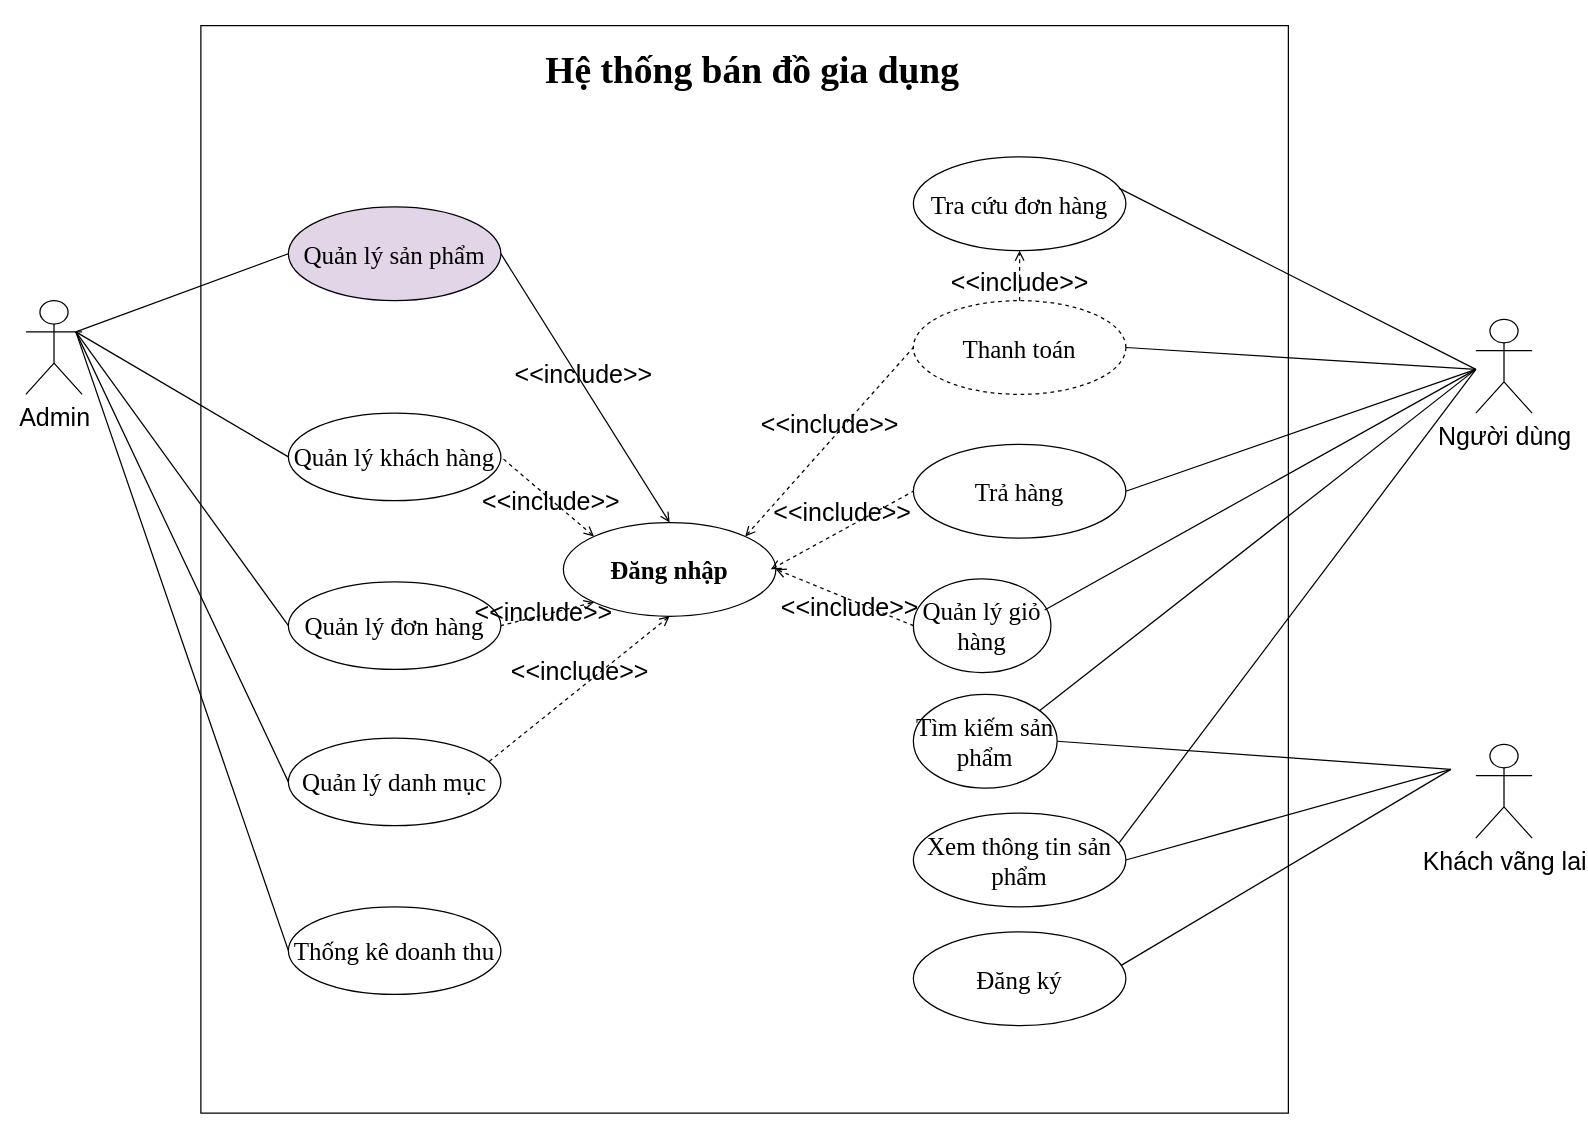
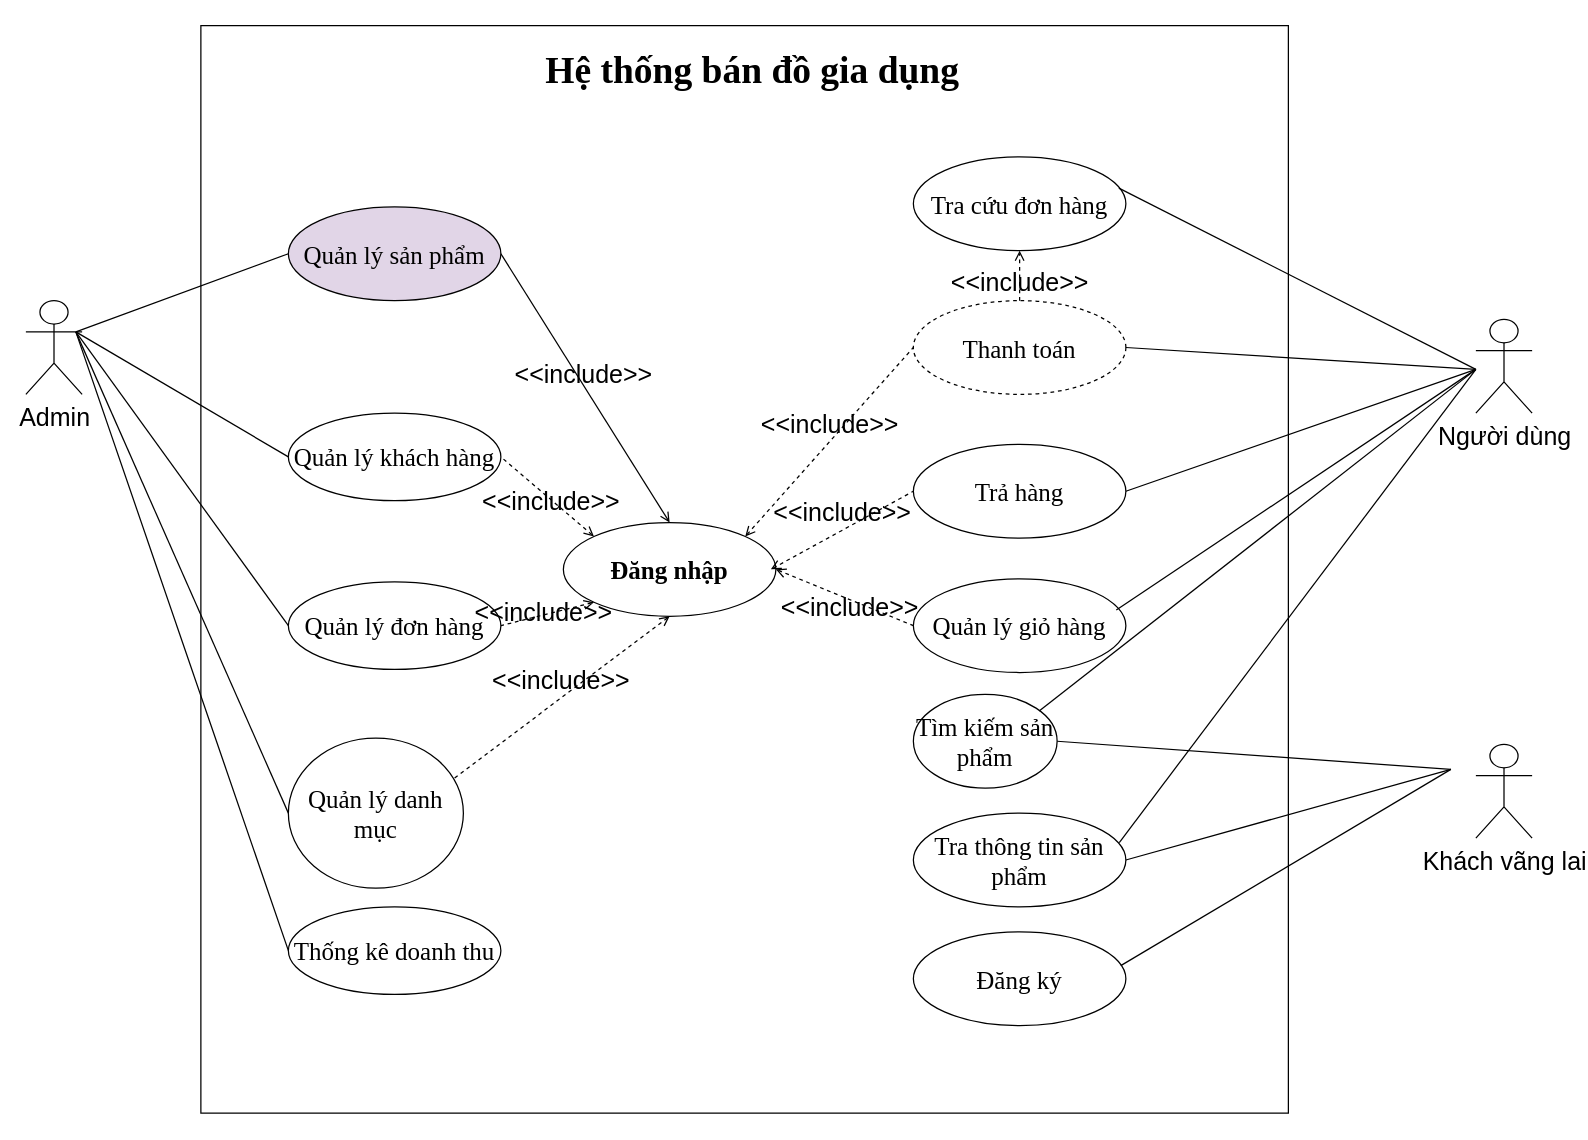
(982, 626) -> (1019, 626)
(394, 782) -> (376, 813)
(1019, 861) -> (1019, 861)
